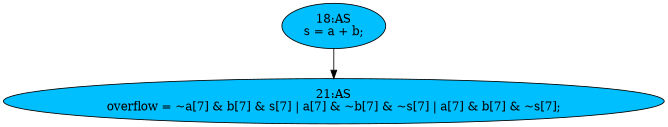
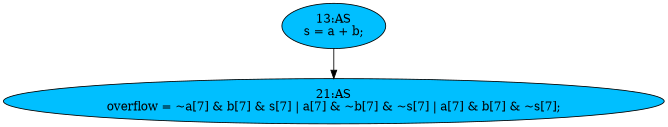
(334, 26) -> (334, 26)
